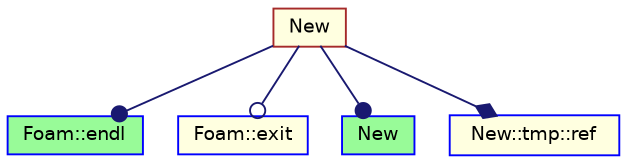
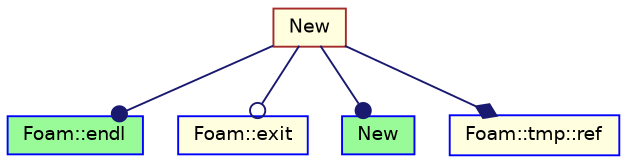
(535, 135) -> (535, 135)
